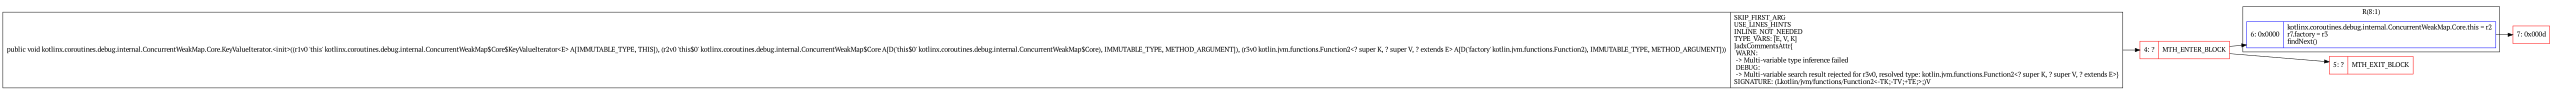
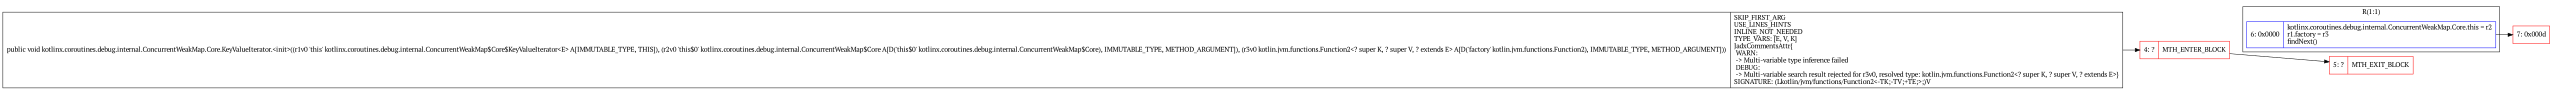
(2371, 12) -> (2371, 12)
(2308, 35) -> (2308, 35)
(2236, 46) -> none
